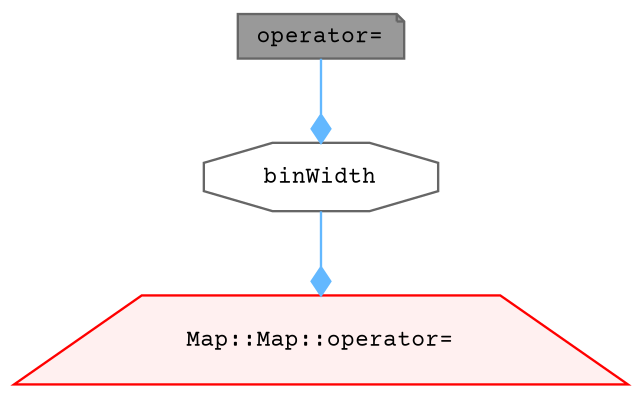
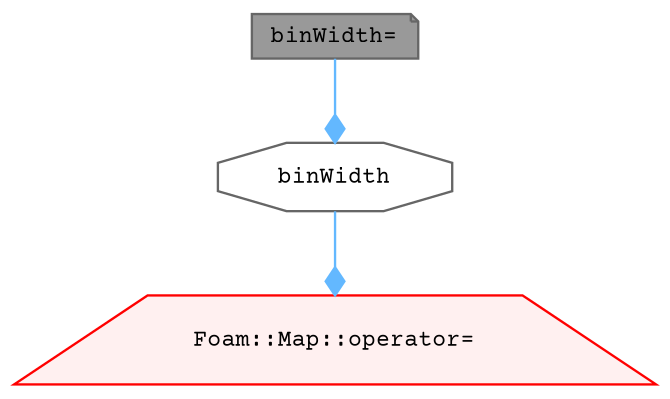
(321, 36) -> (335, 36)
(321, 340) -> (335, 340)
